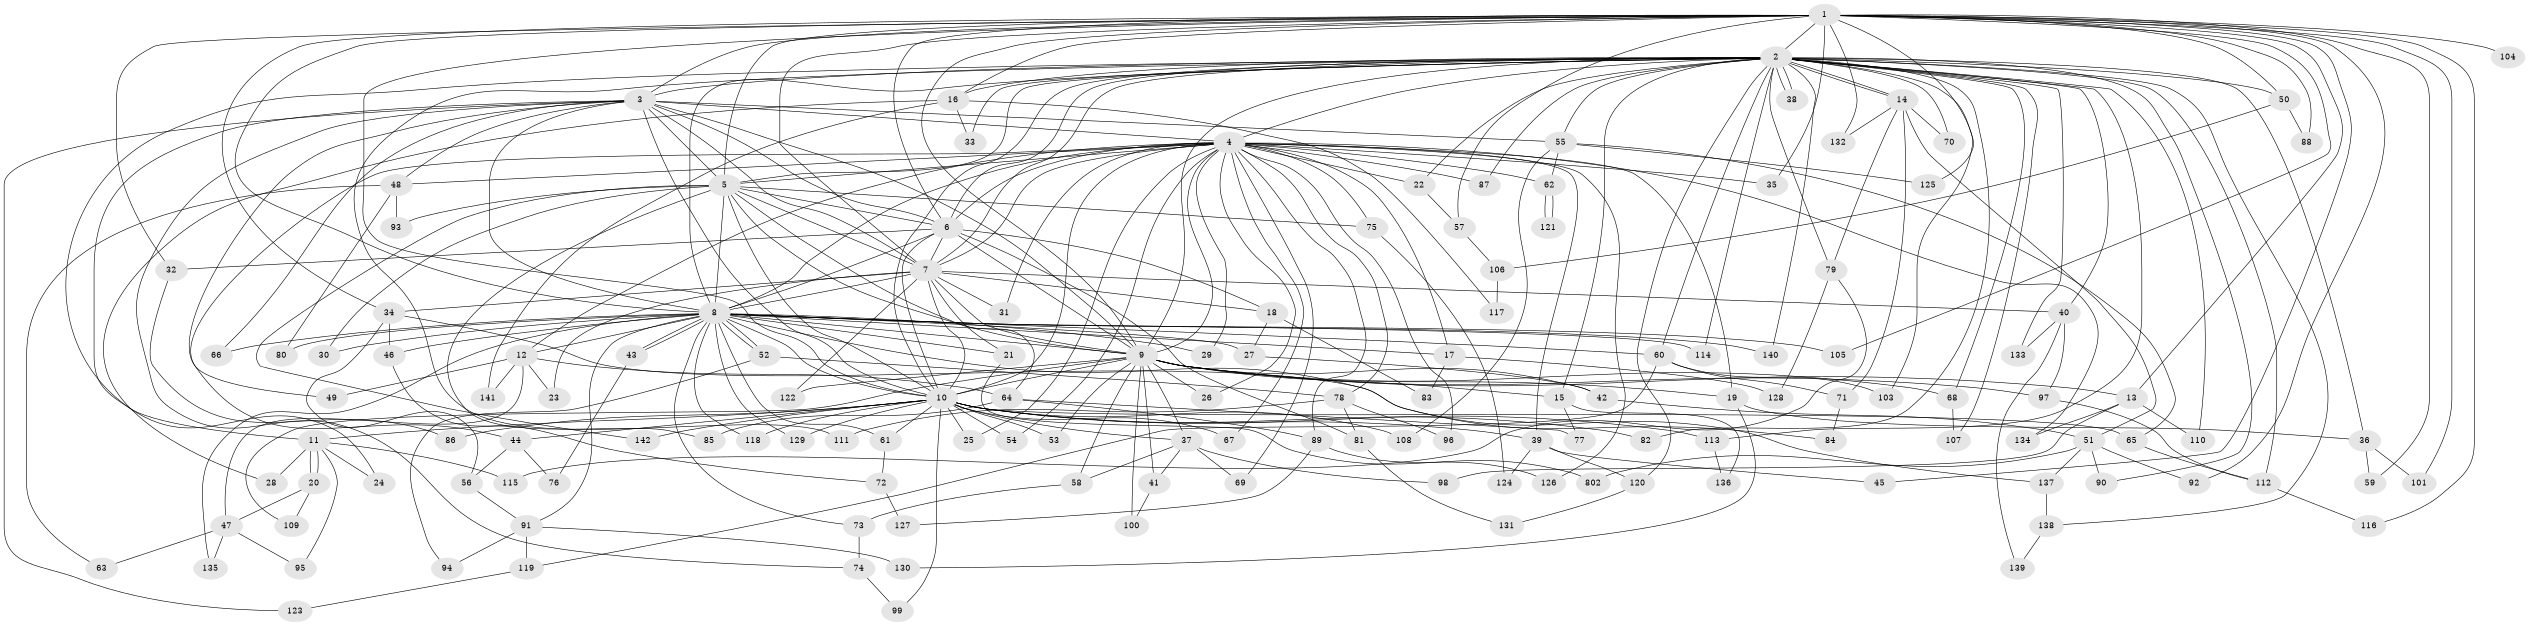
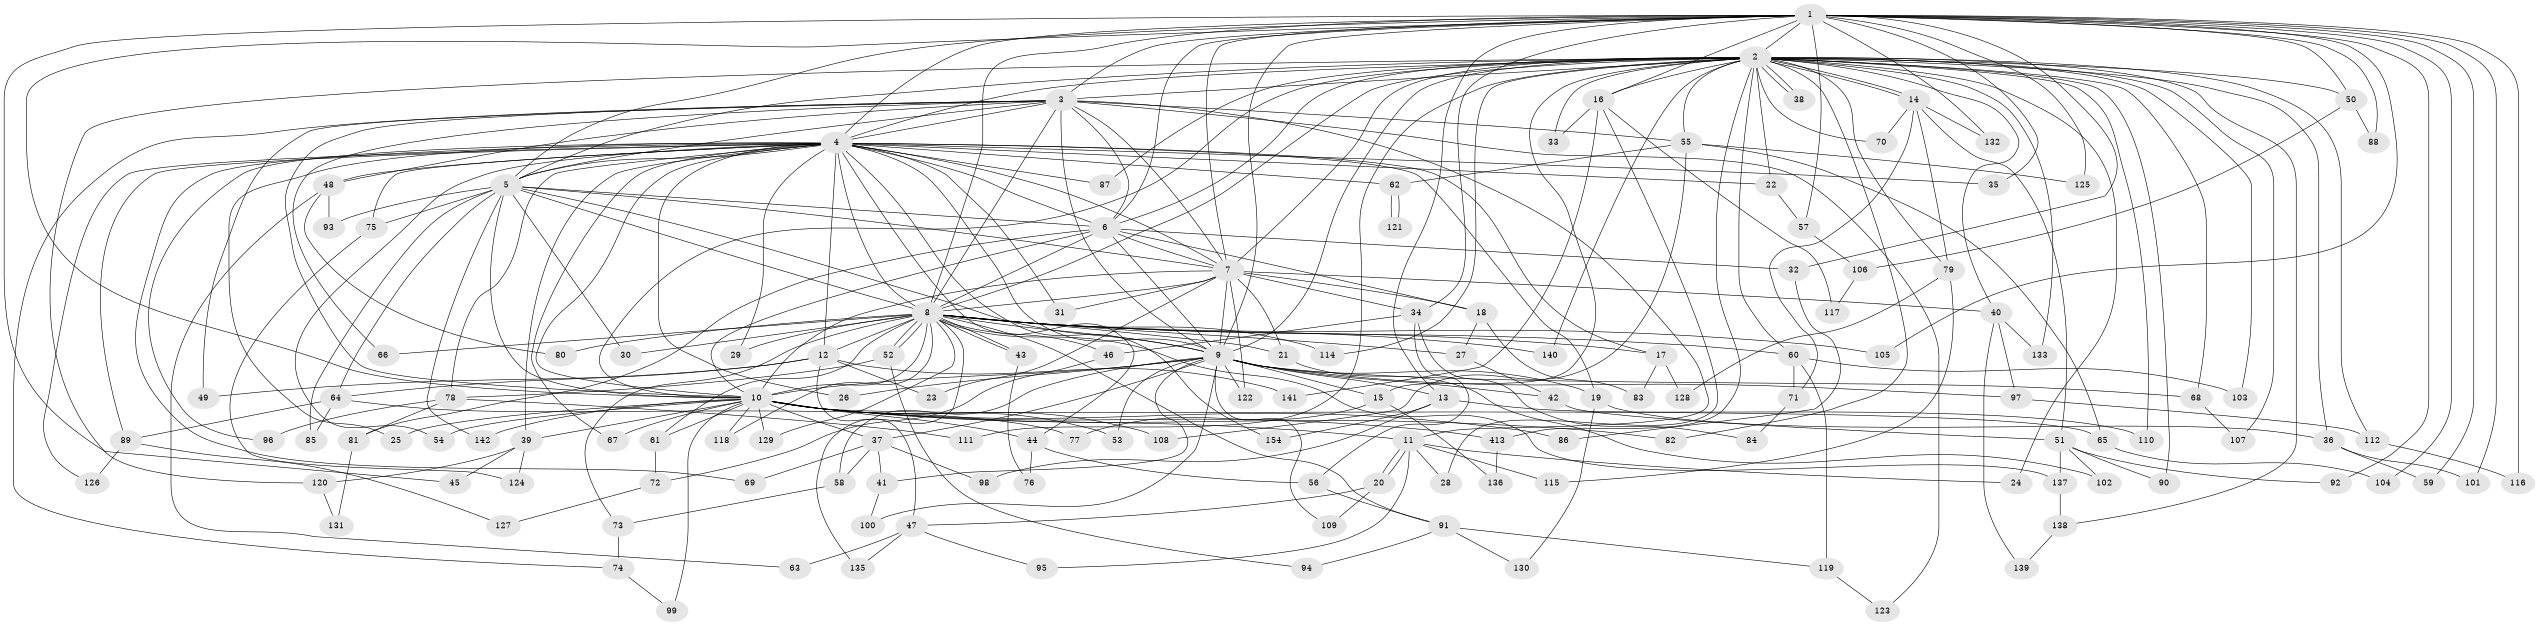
none -> (1305, 23)
(1712, 441) -> (1498, 441)
(2023, 441) -> (1274, 441)
(2186, 461) -> (2242, 463)
(1593, 483) -> (2105, 483)
